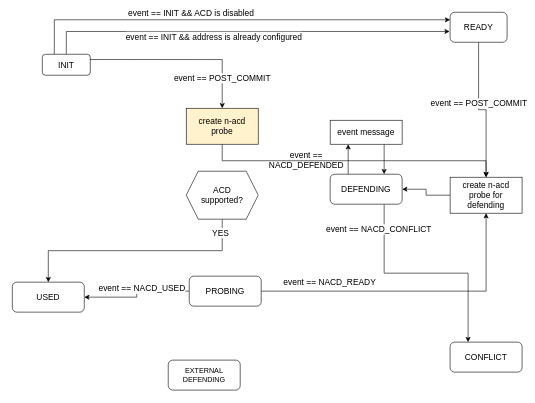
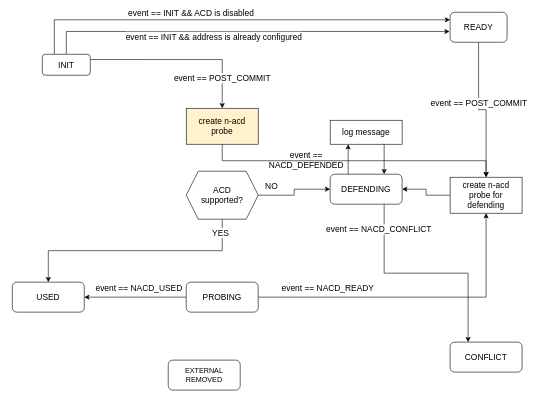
(366, 132) -> (366, 132)
none -> (294, 189)
(225, 291) -> (222, 297)
(204, 375) -> (204, 375)
